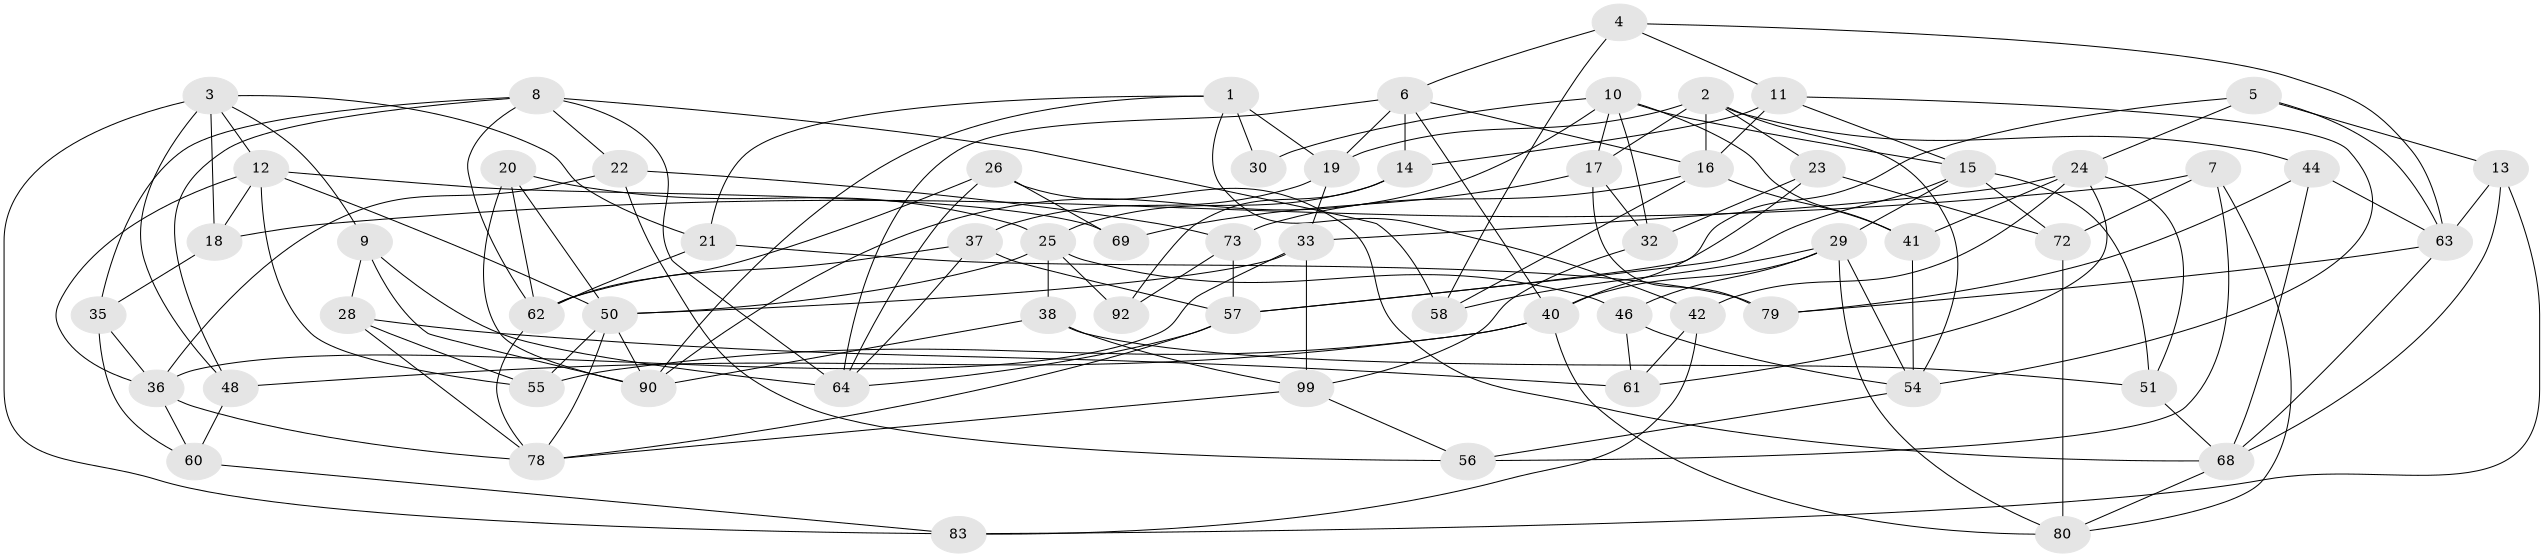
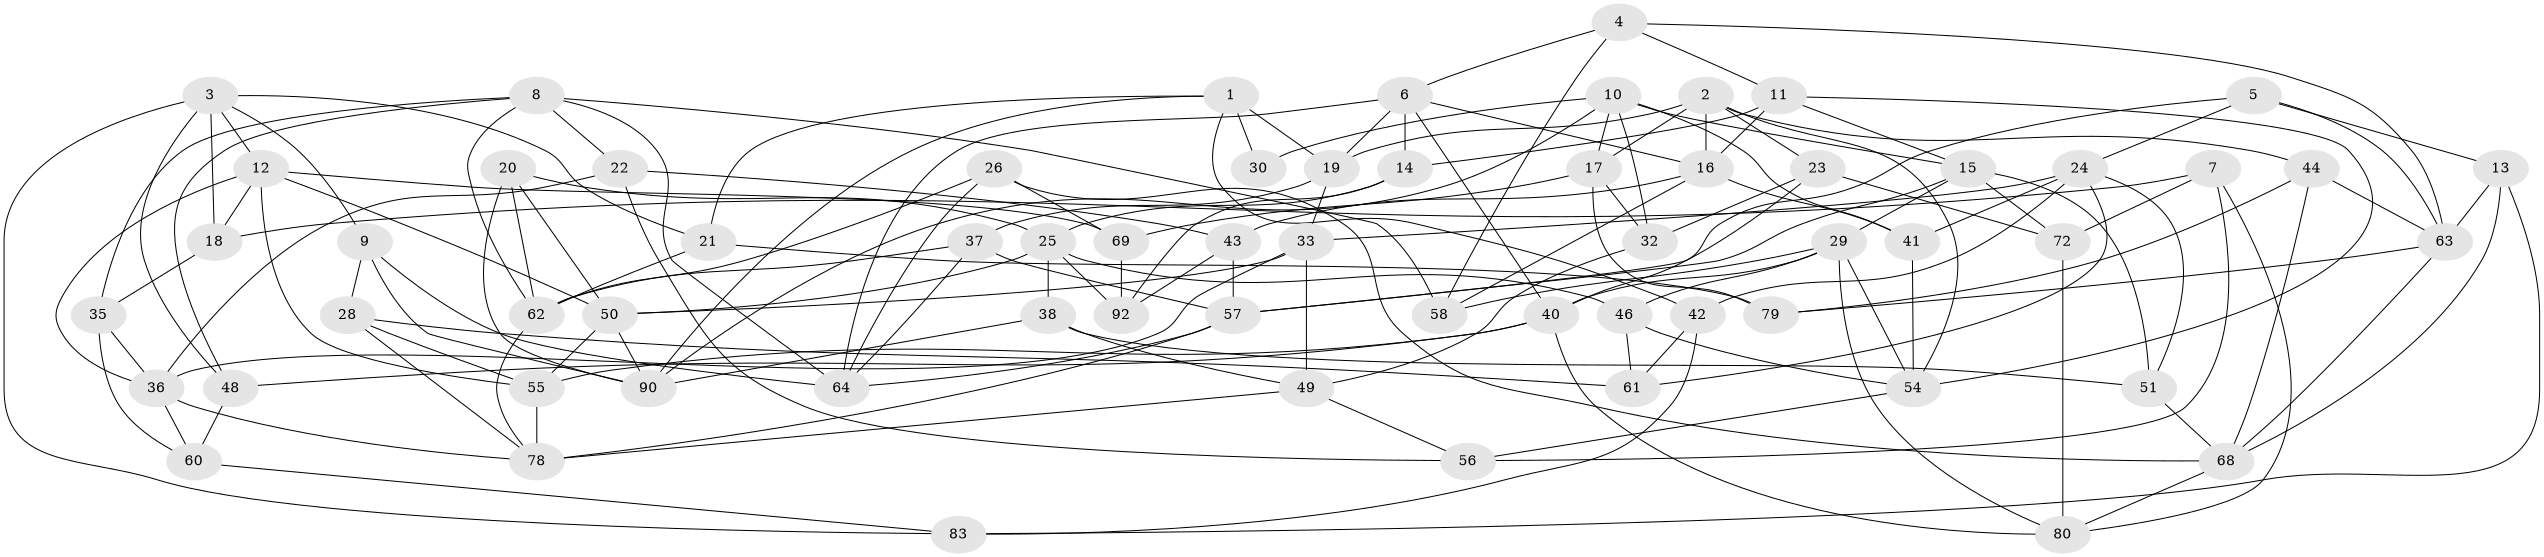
(1233, 242) -> (1233, 242)
none -> (1121, 277)
(1306, 388) -> (1306, 388)
(581, 391) -> (537, 425)
